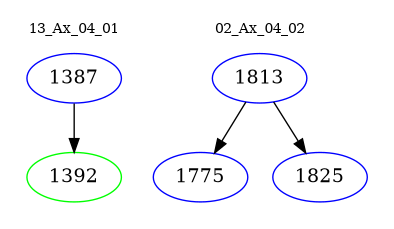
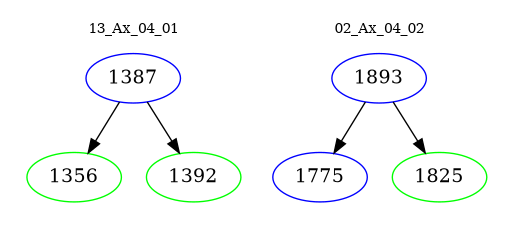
(260, 78) -> (379, 78)
none -> (74, 177)
(320, 177) -> (440, 177)
